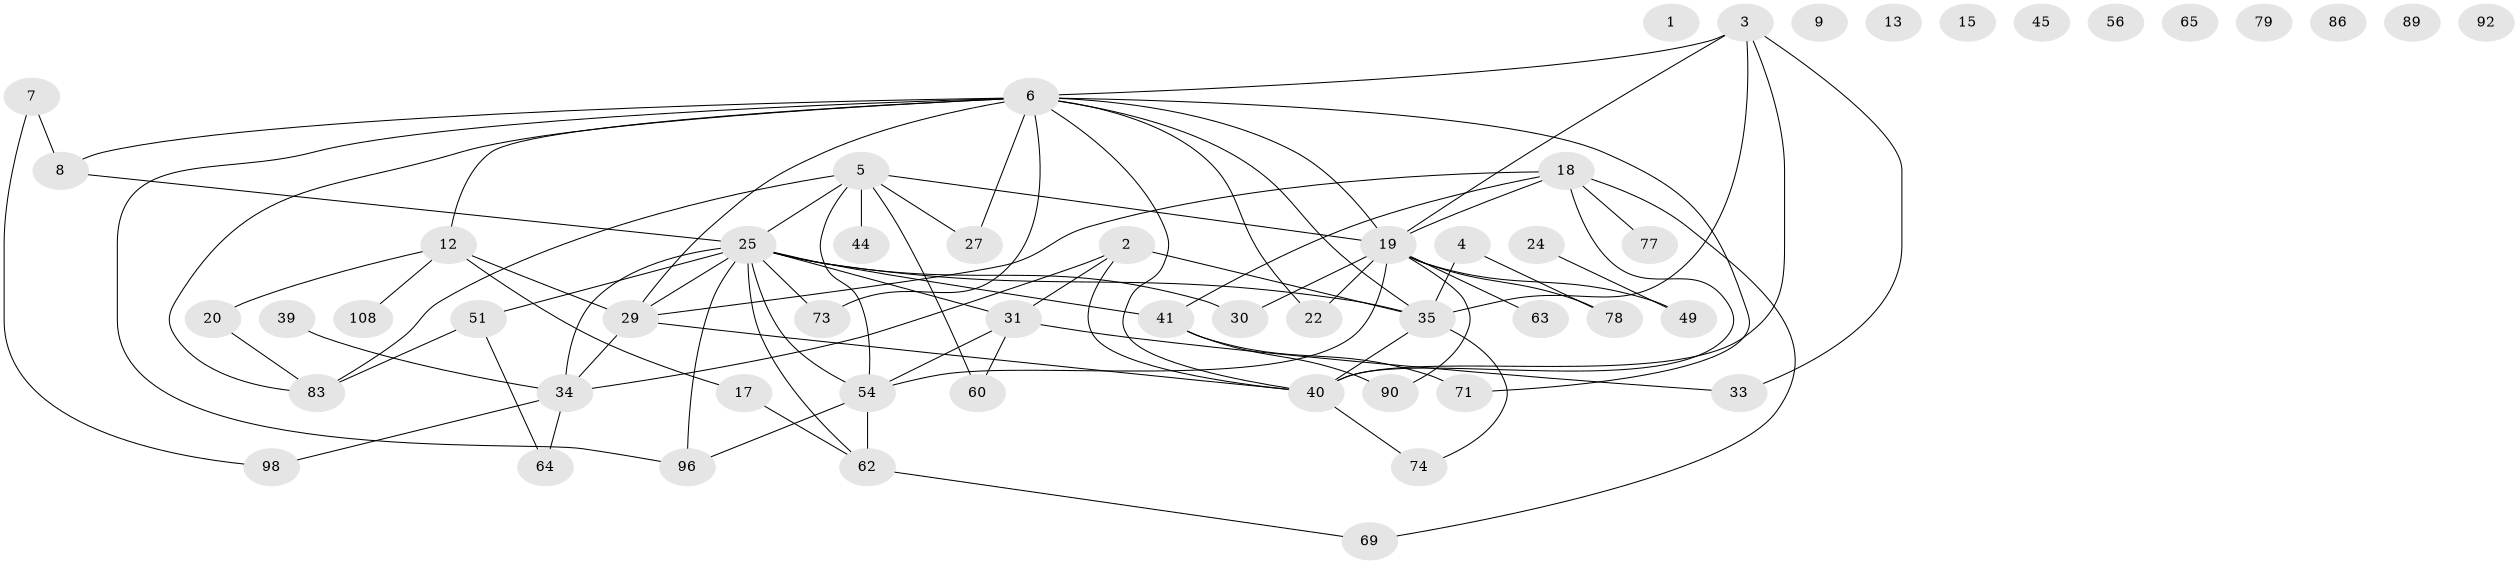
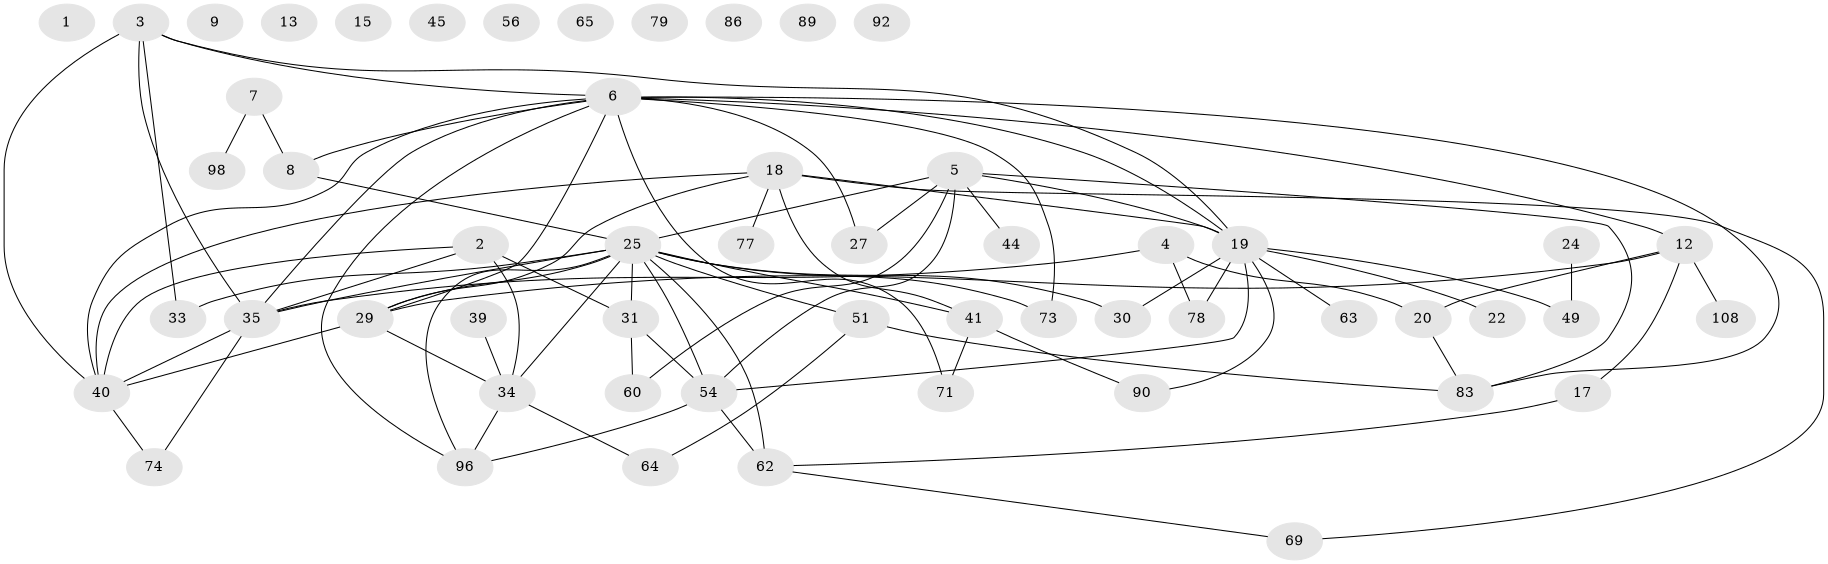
(1210, 163) -> none
none -> (1278, 280)
(1208, 347) -> (422, 272)
(418, 430) -> (486, 430)
